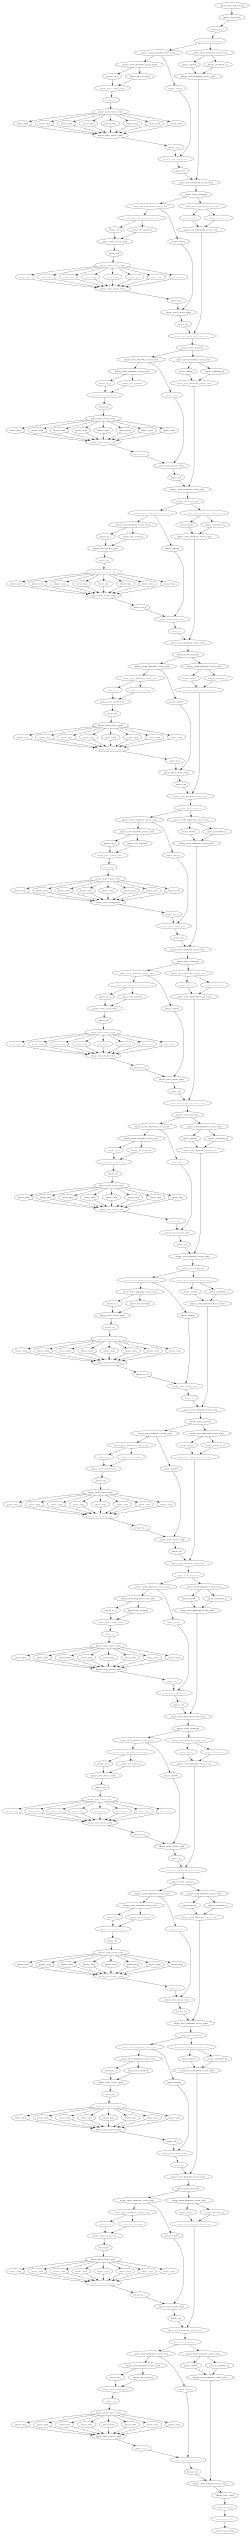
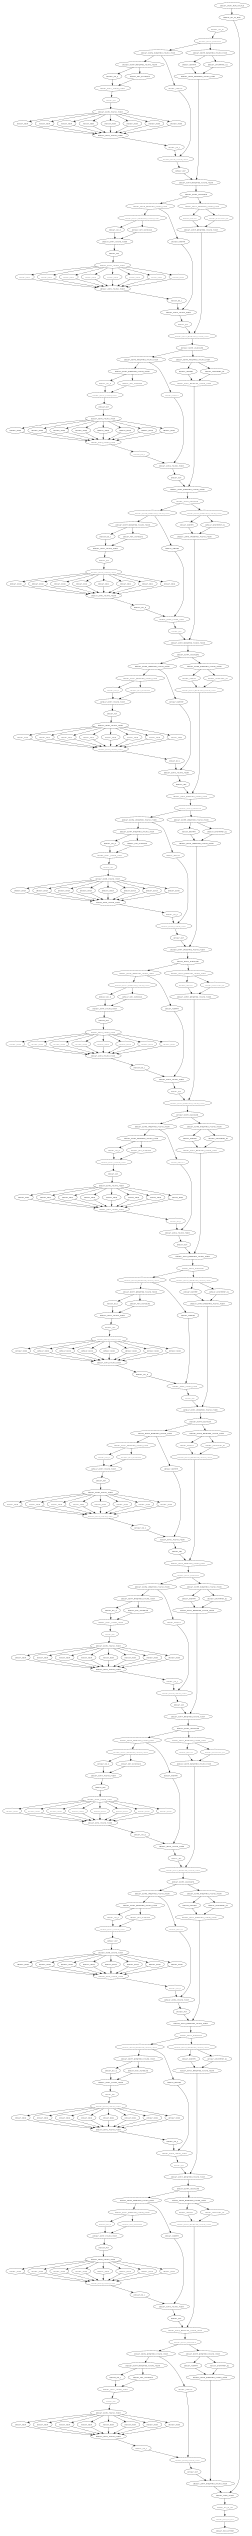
(225, 23) -> (239, 1257)
